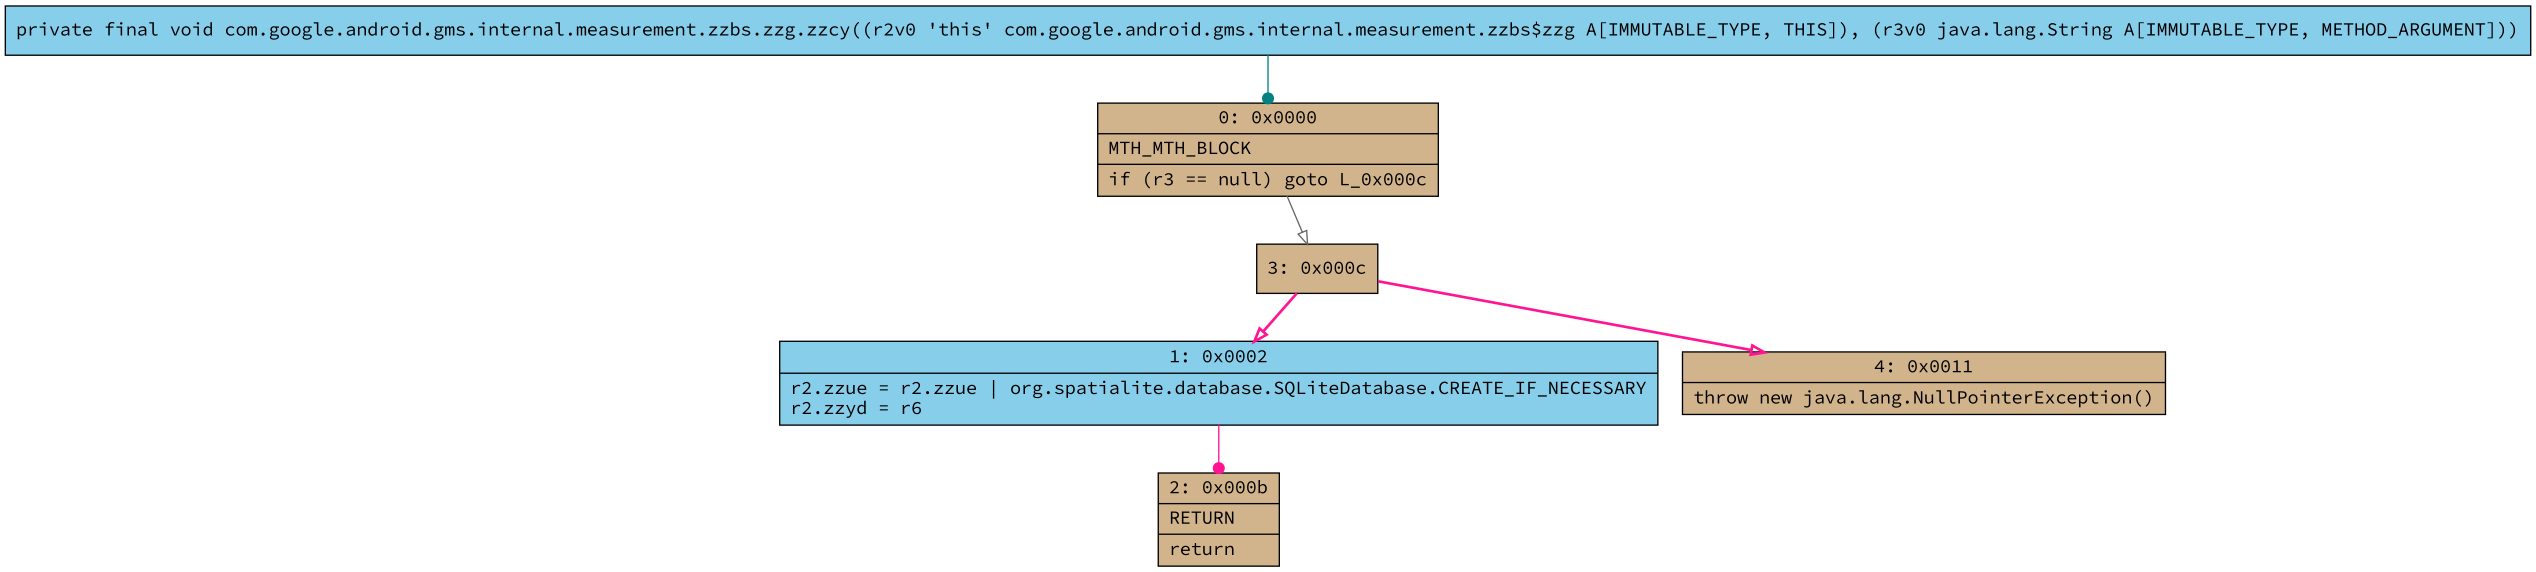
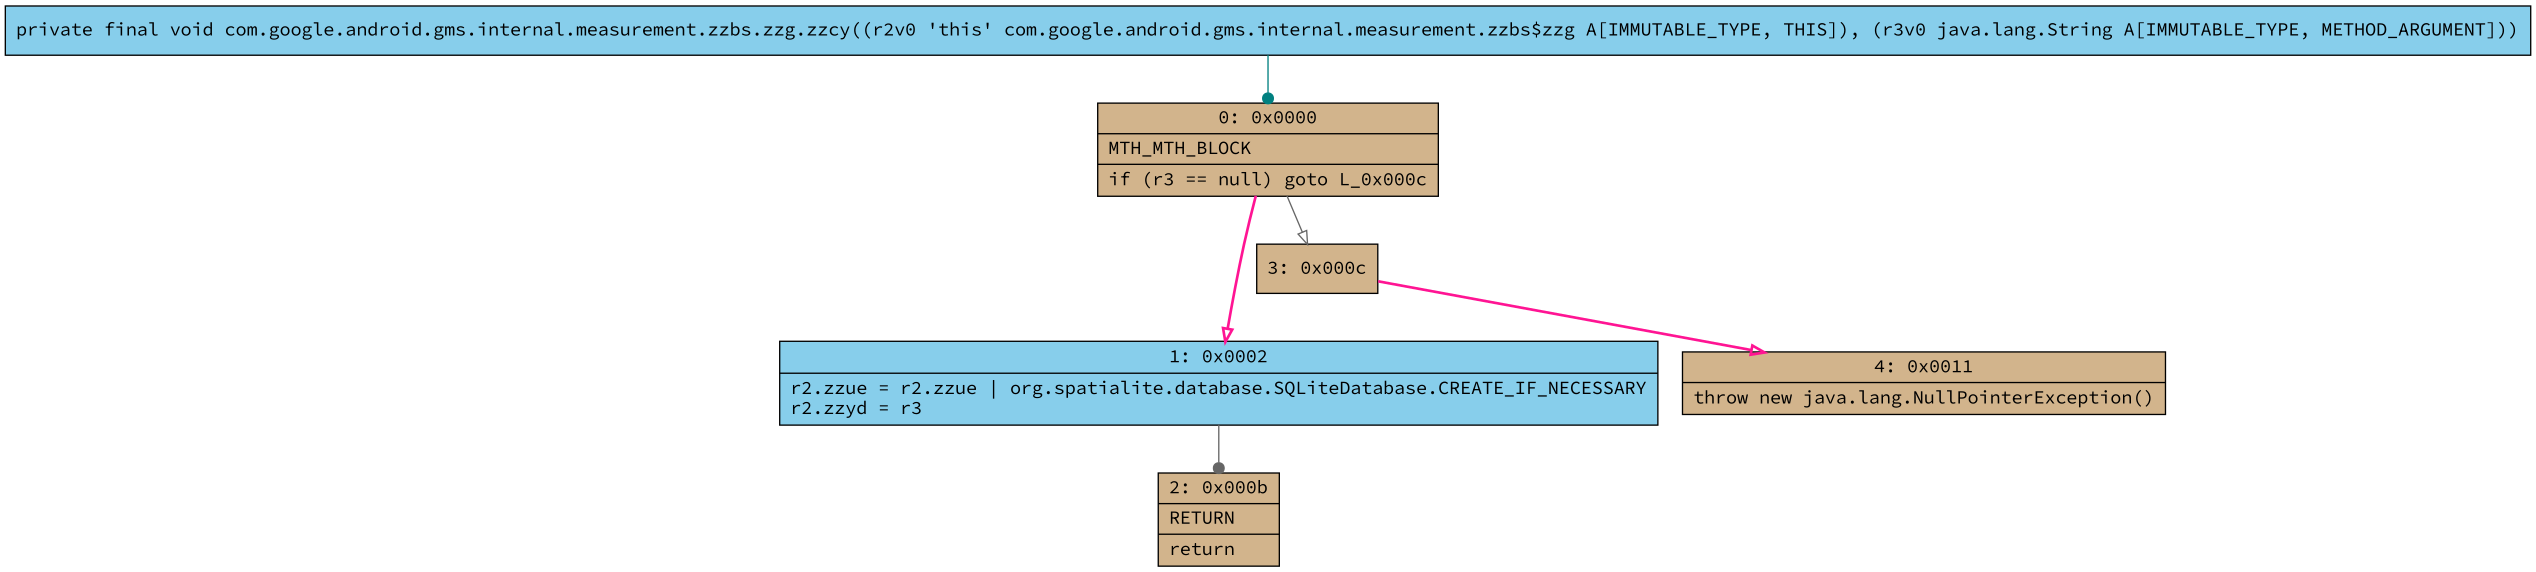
(1280, 312) -> (1240, 262)
(857, 408) -> (857, 408)
(1219, 444) -> (1219, 444)
